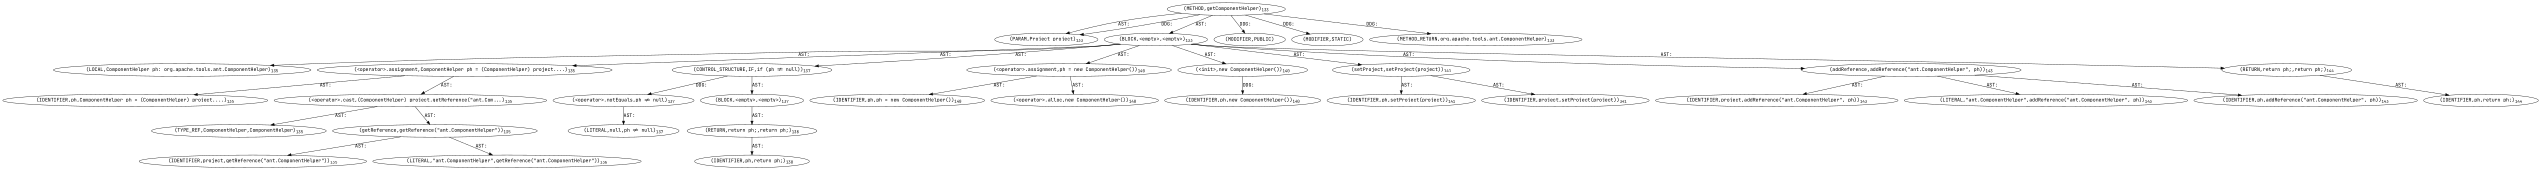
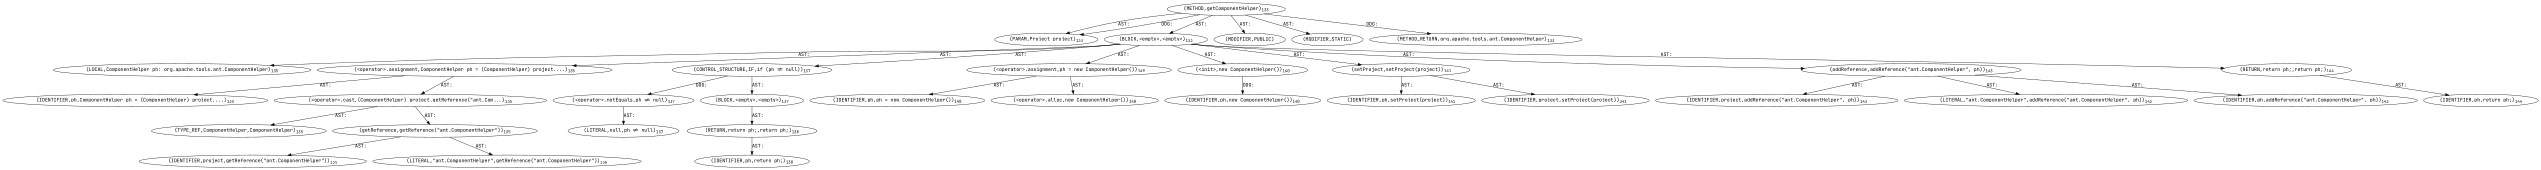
(1247, 24) -> (1247, 24)
(1290, 24) -> (1290, 24)
(1141, 69) -> (1141, 69)
